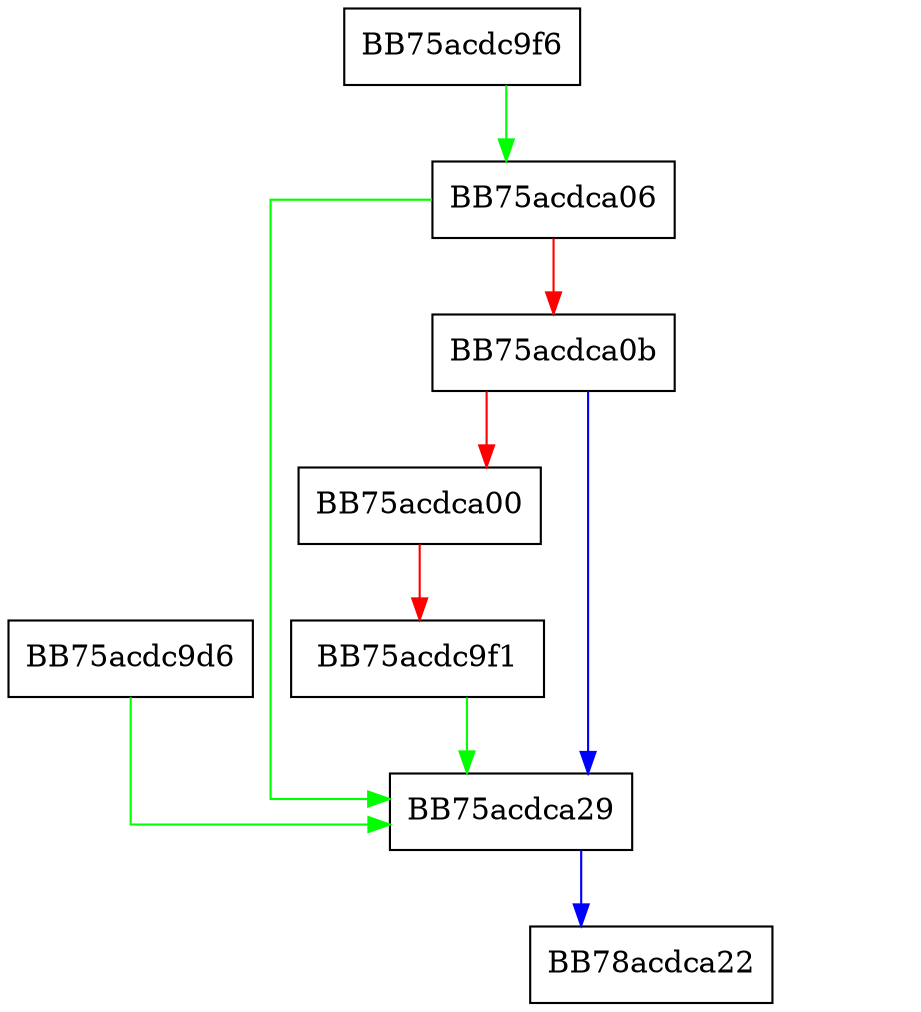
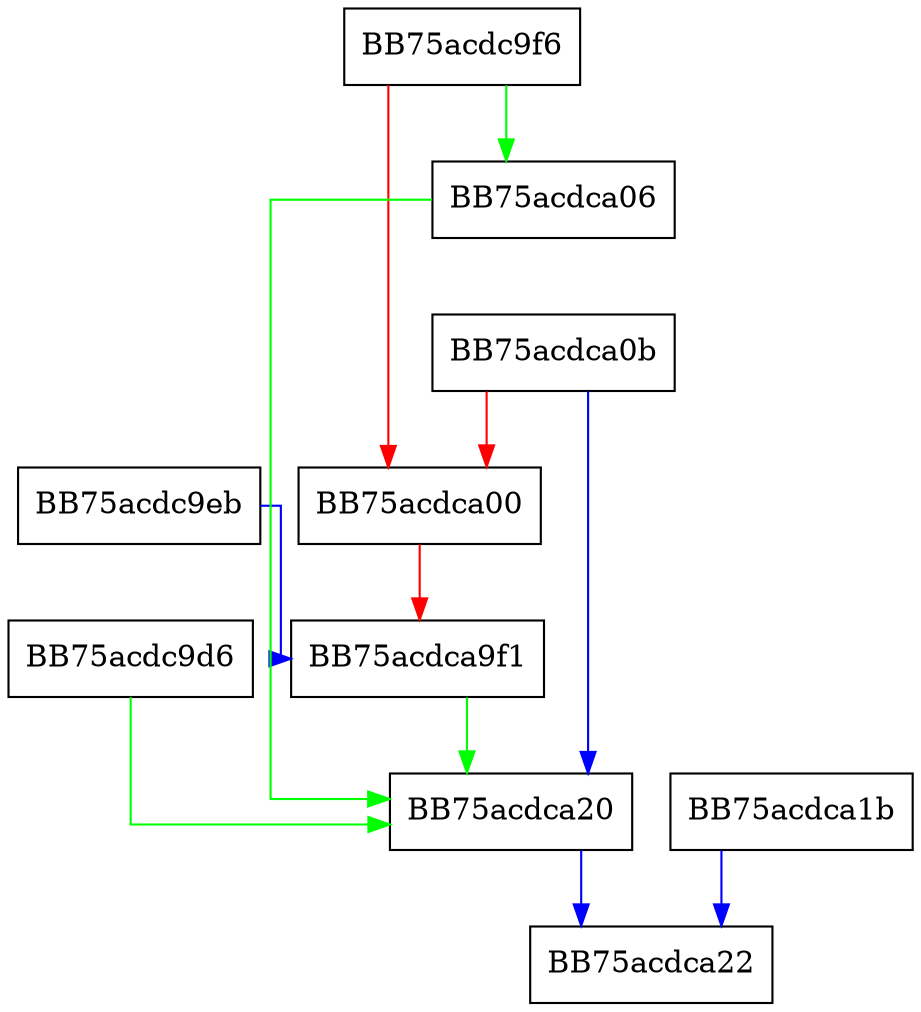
(554, 265) -> none
none -> (388, 266)
none -> (139, 506)
(418, 659) -> (418, 659)
(511, 812) -> (511, 812)
none -> (792, 812)
(651, 965) -> (651, 965)
